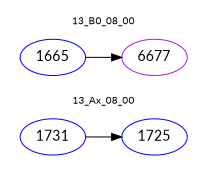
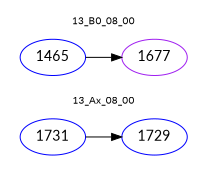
(53, 57) -> (53, 57)
(155, 57) -> (155, 57)
(155, 137) -> (155, 137)
